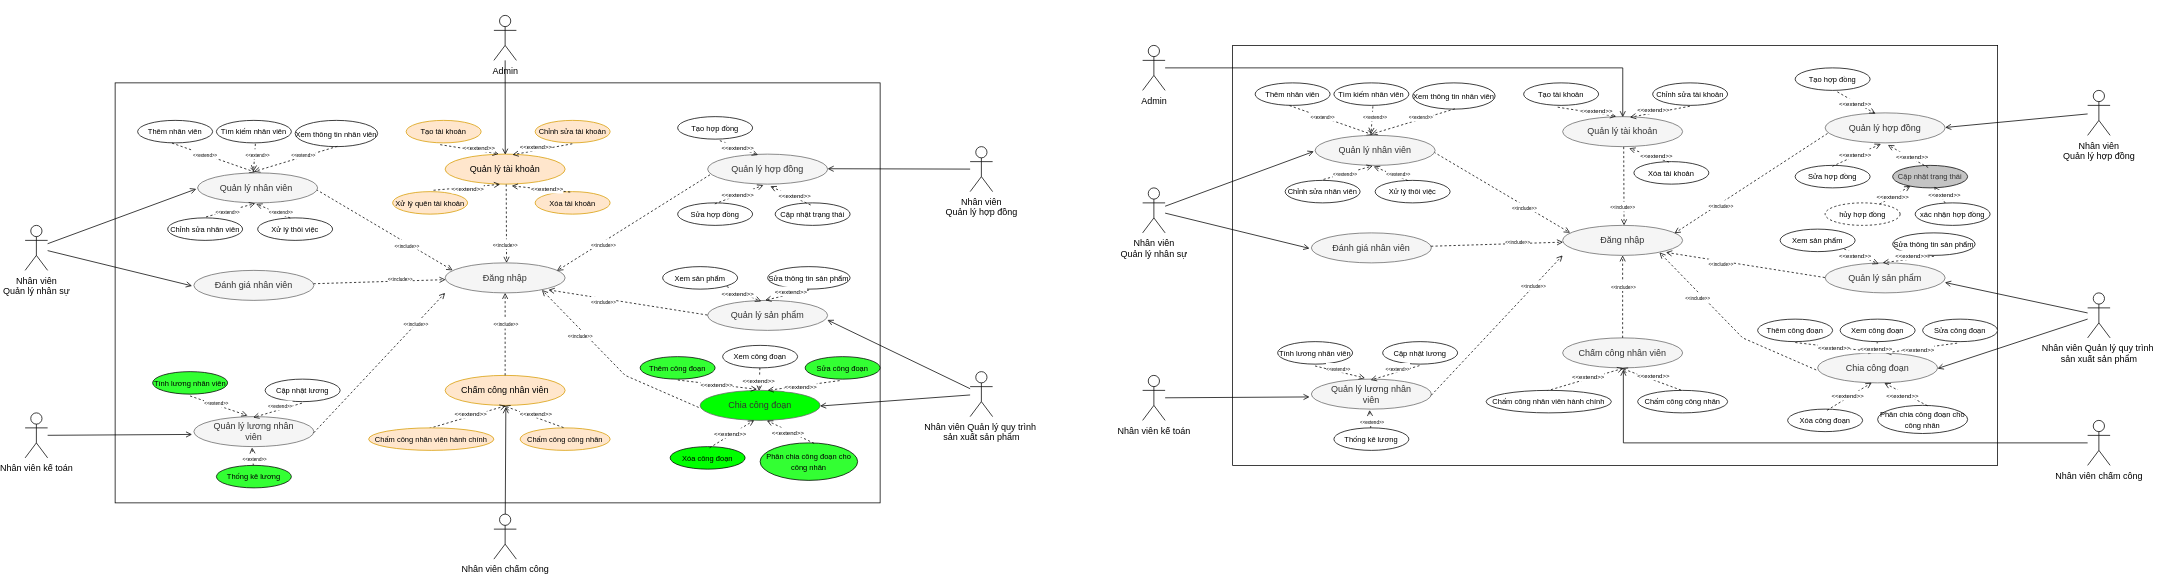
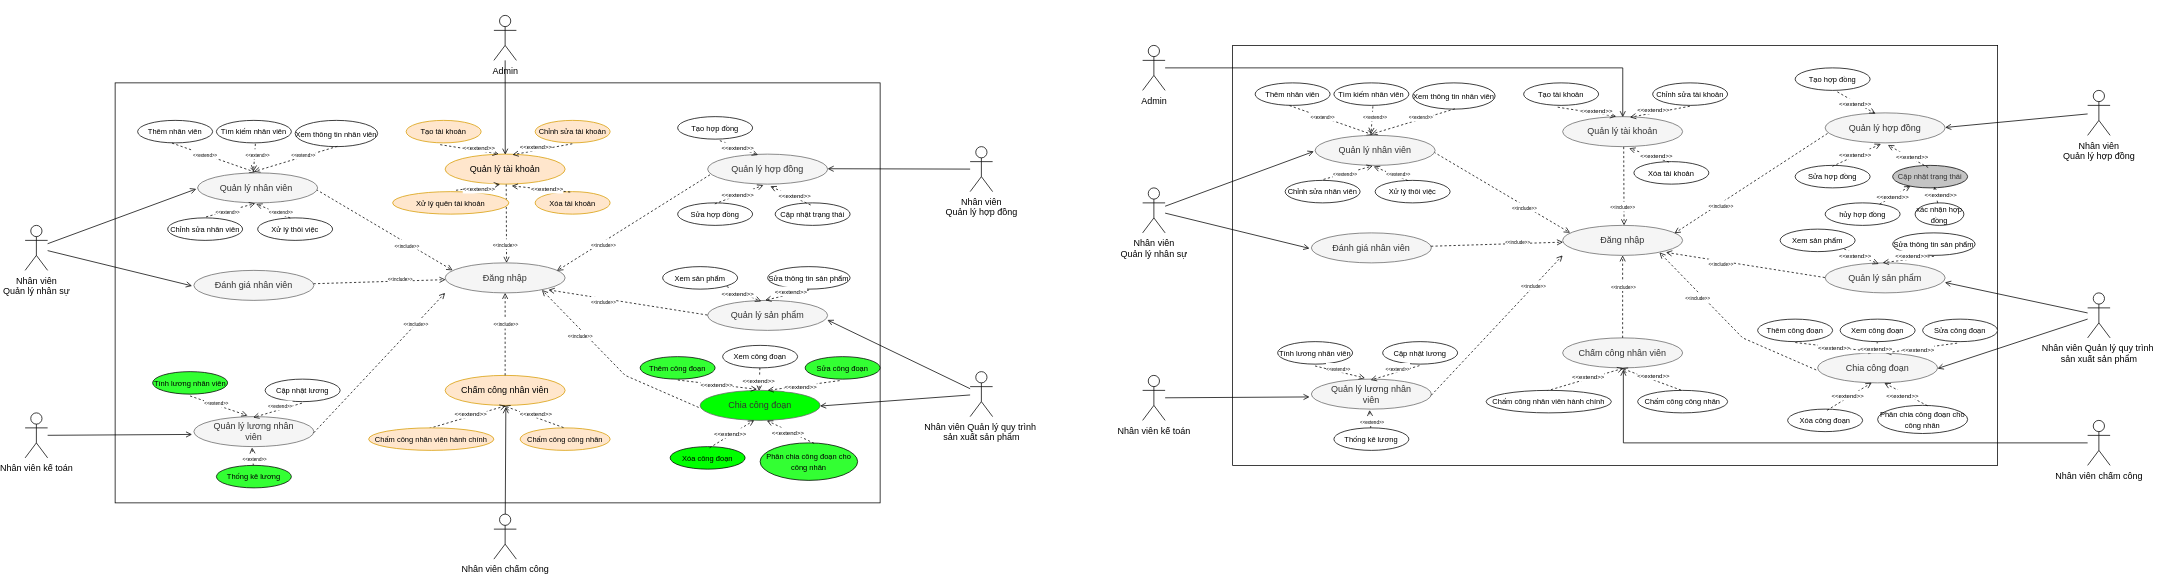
(430, 203) -> (451, 203)
(1863, 214) -> (1863, 214)
(1953, 214) -> (1940, 214)
